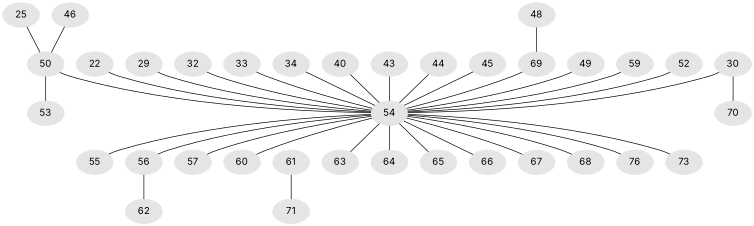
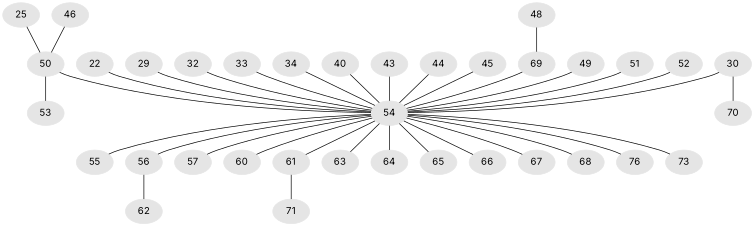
(635, 64) -> (635, 64)
none -> (340, 138)
